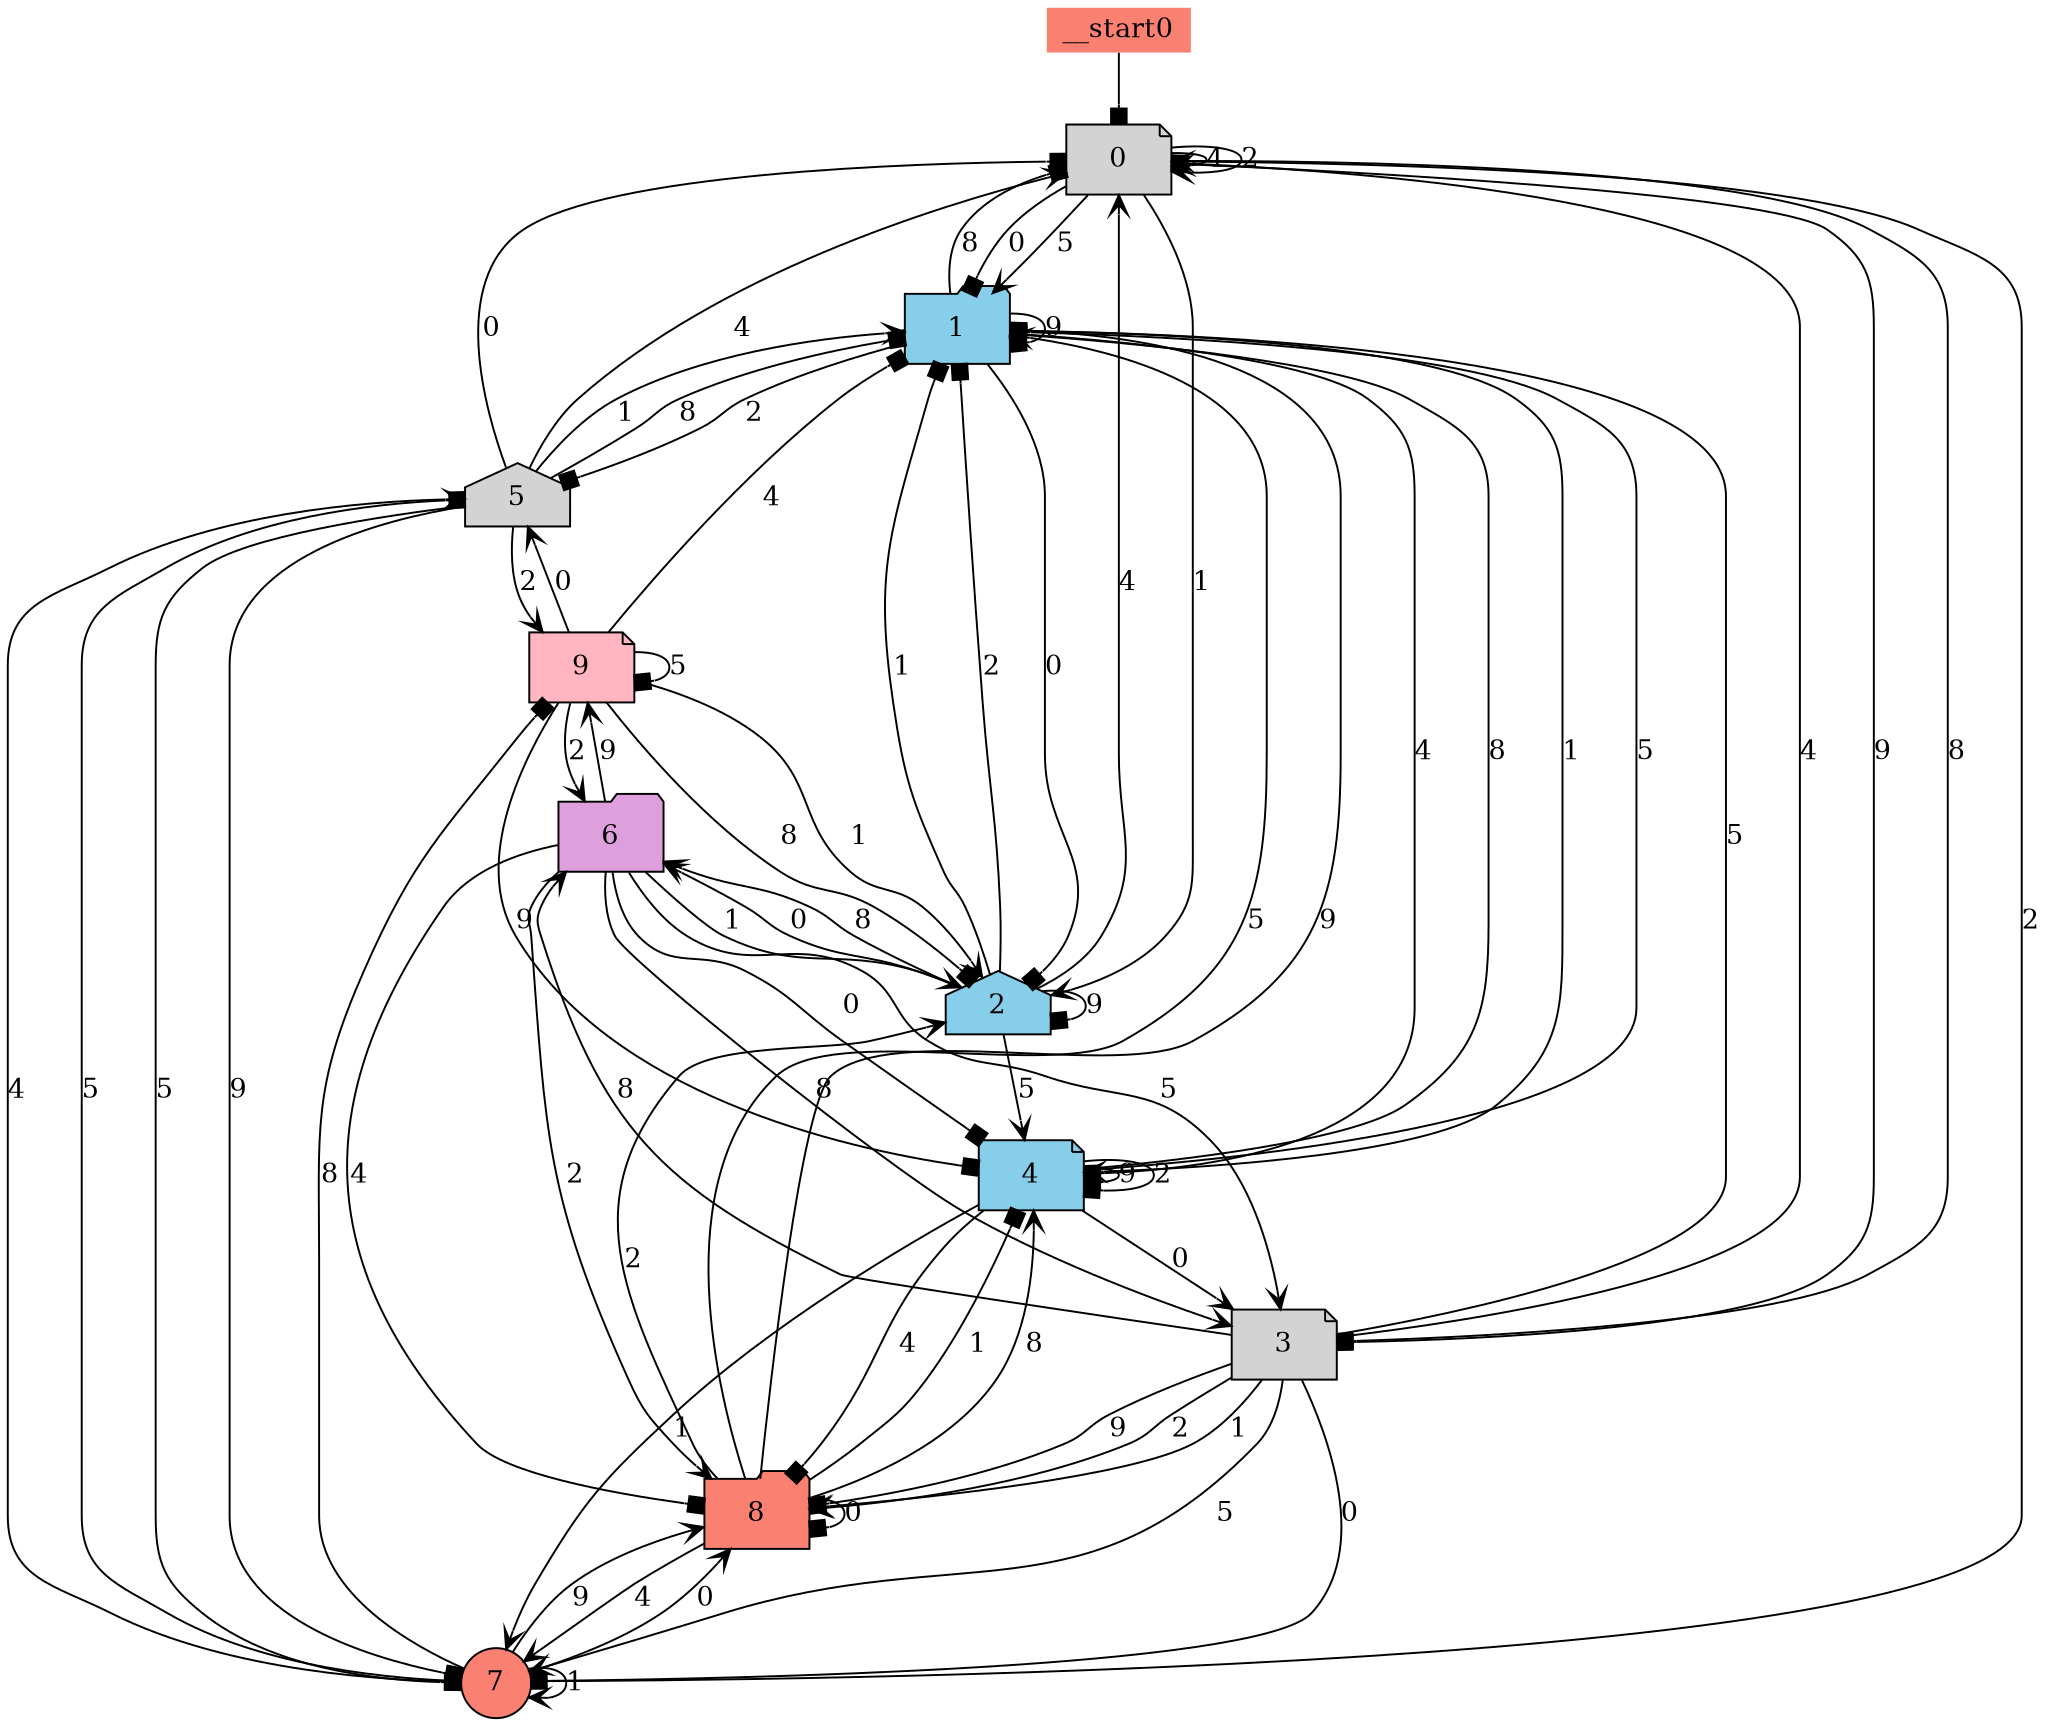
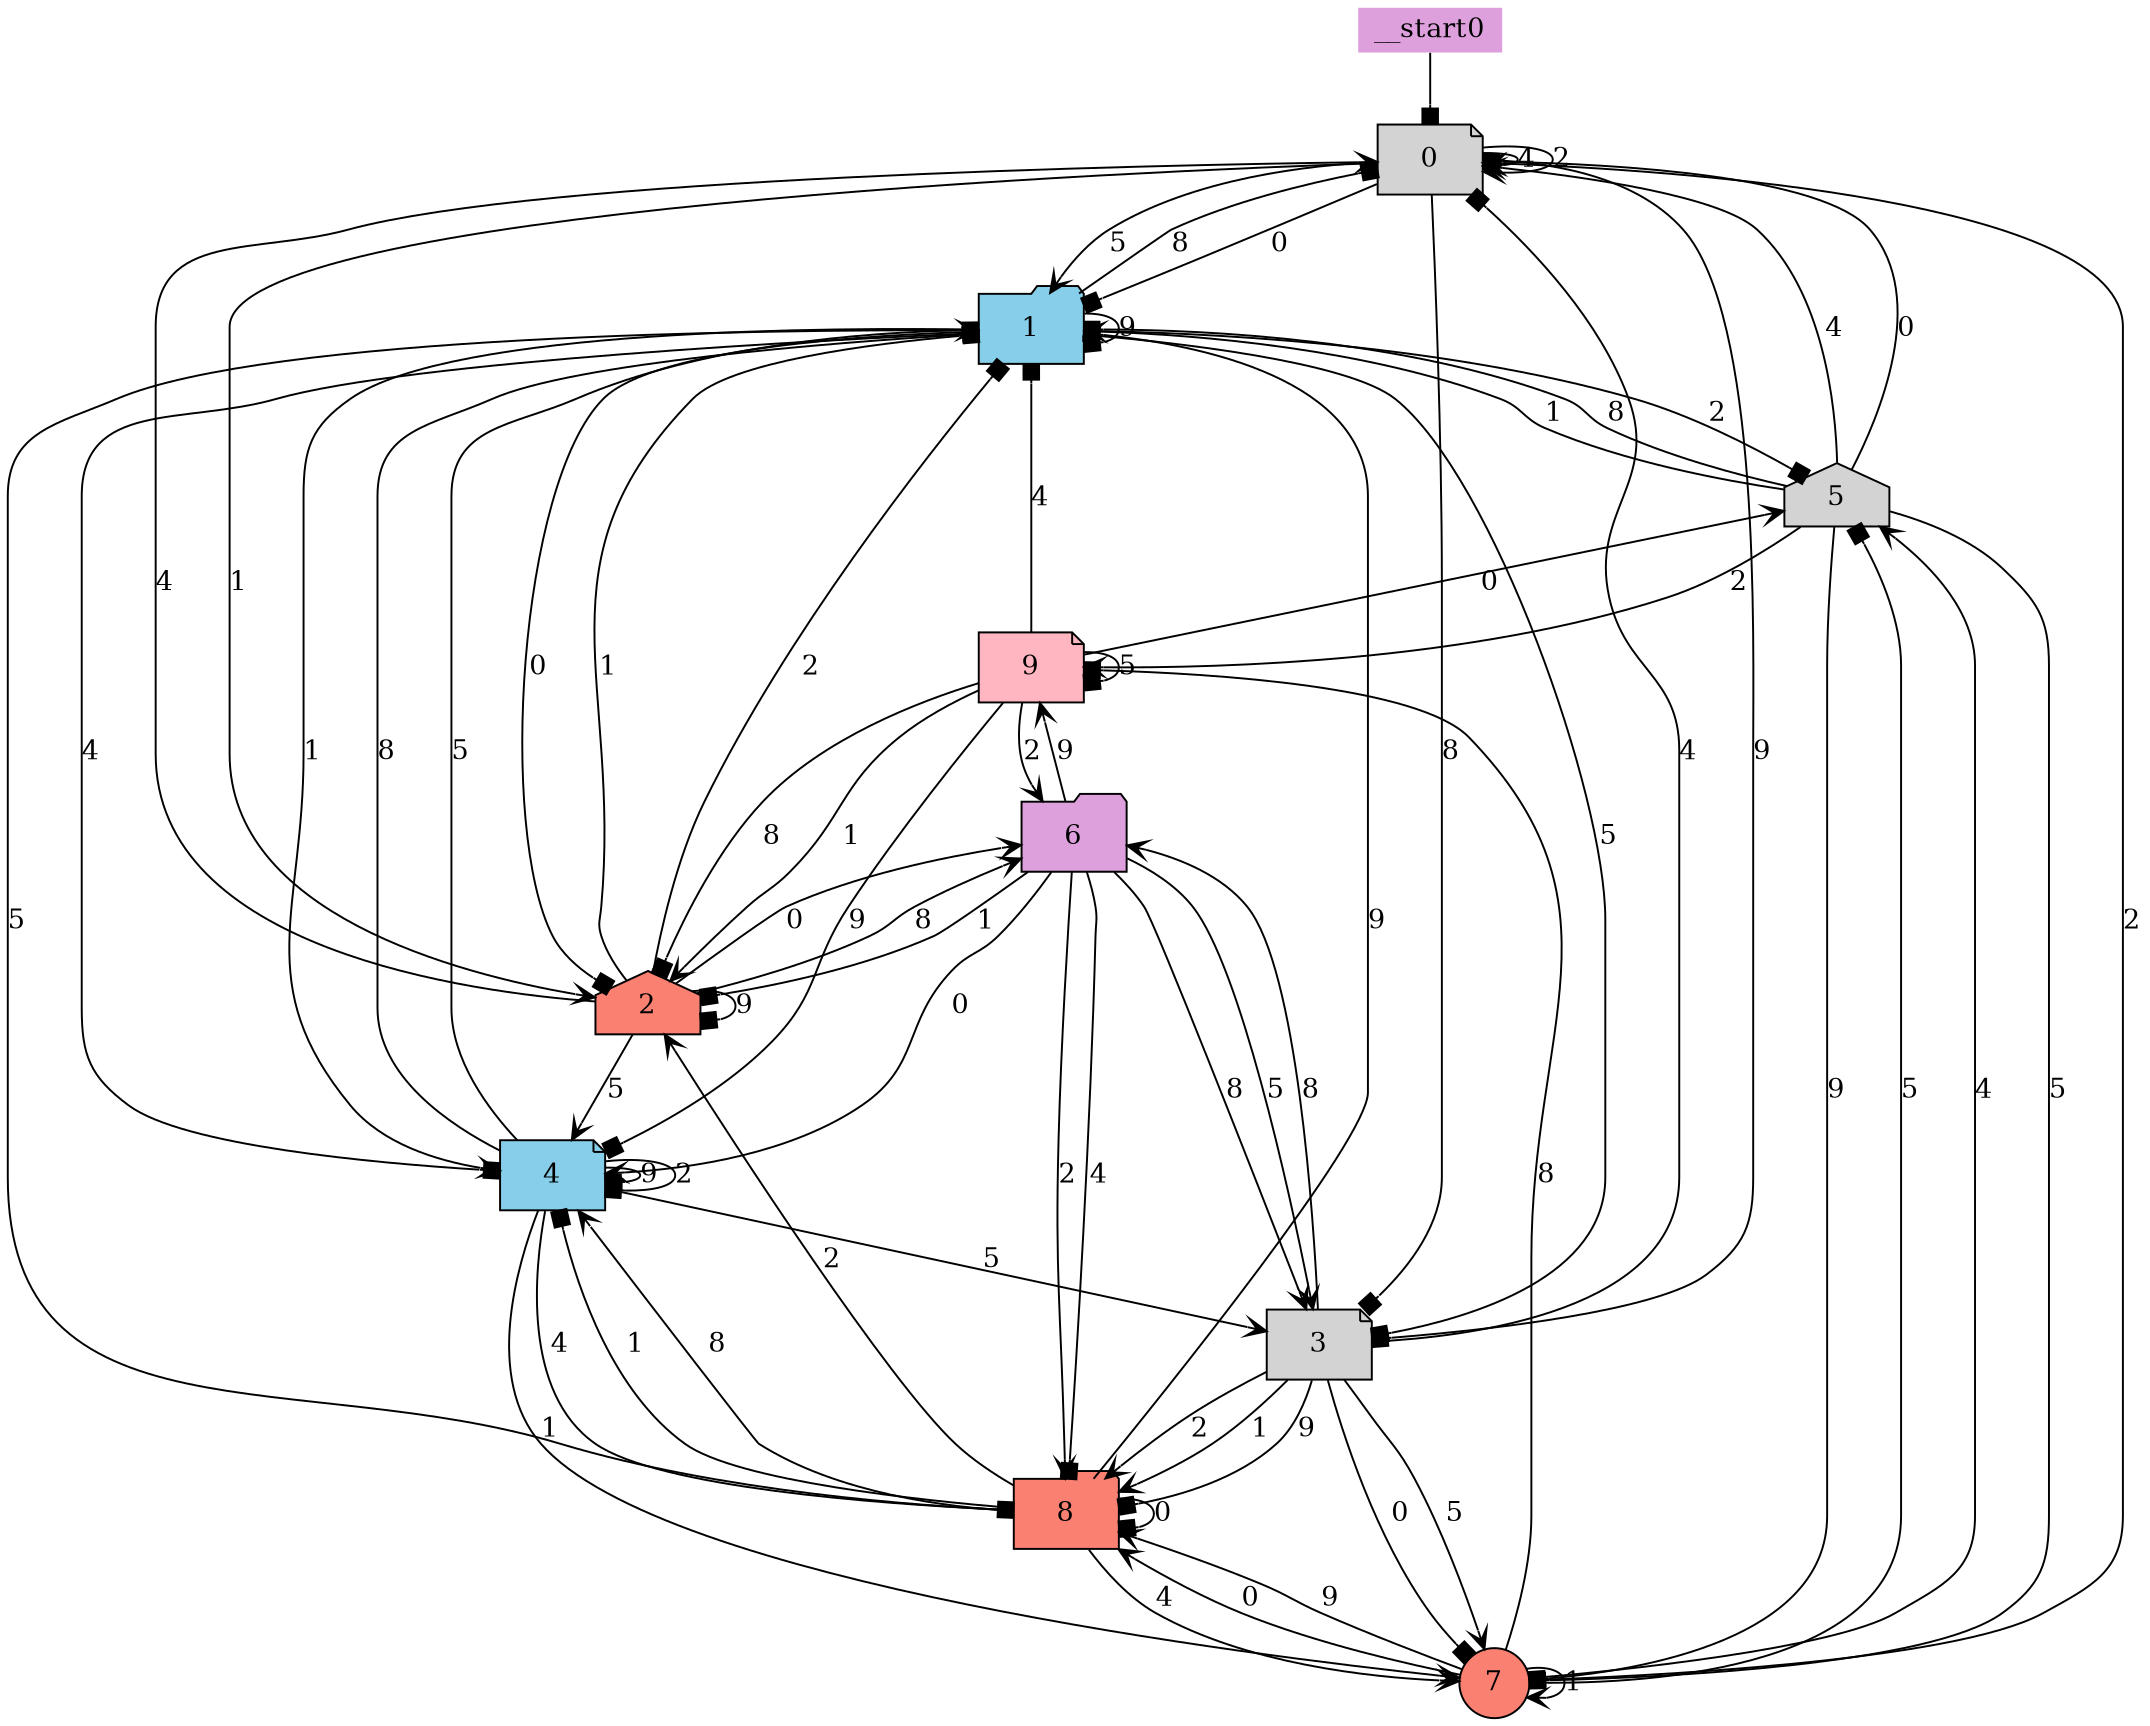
(1119, 30) -> (1430, 30)
(1726, 681) -> (1573, 749)
(736, 941) -> (884, 955)
(783, 994) -> (883, 1087)
(998, 1006) -> (648, 1006)
(1181, 1260) -> (992, 1260)
